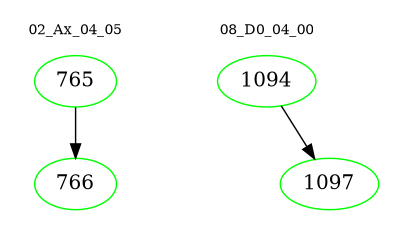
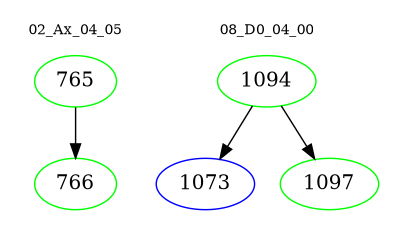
none -> (205, 184)
